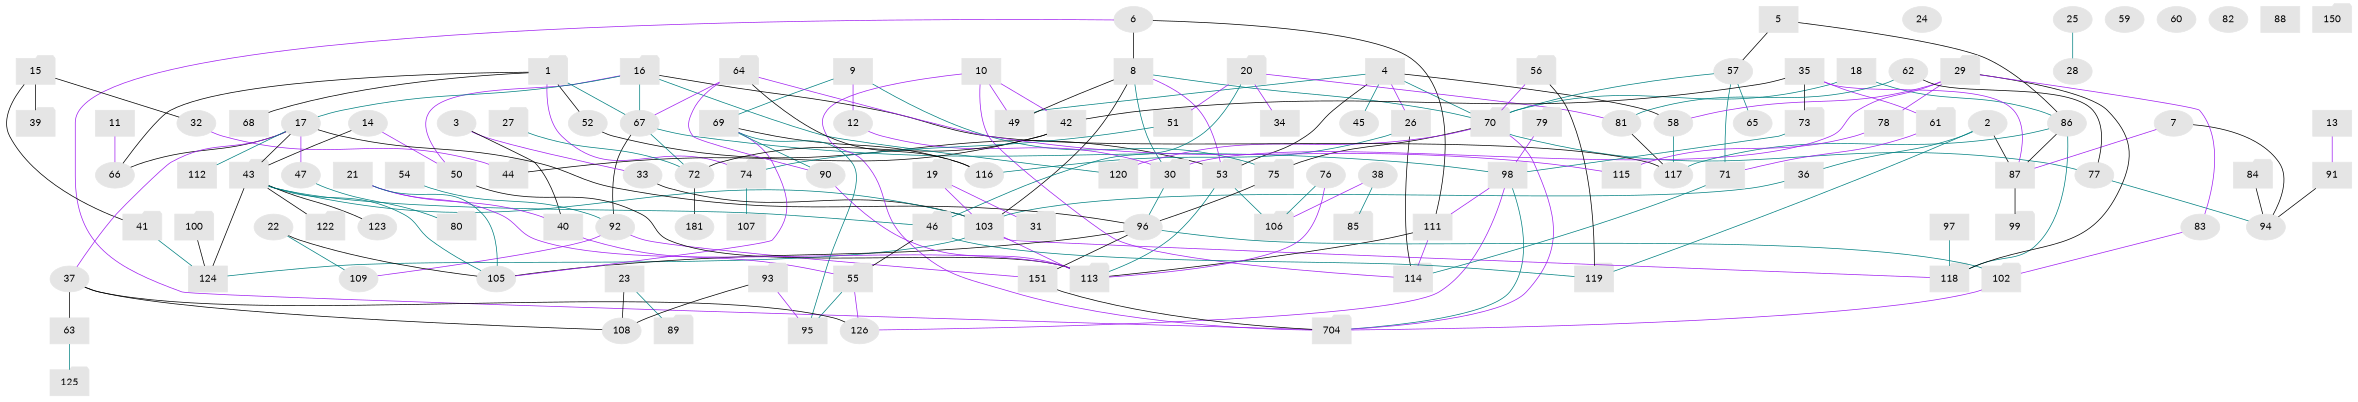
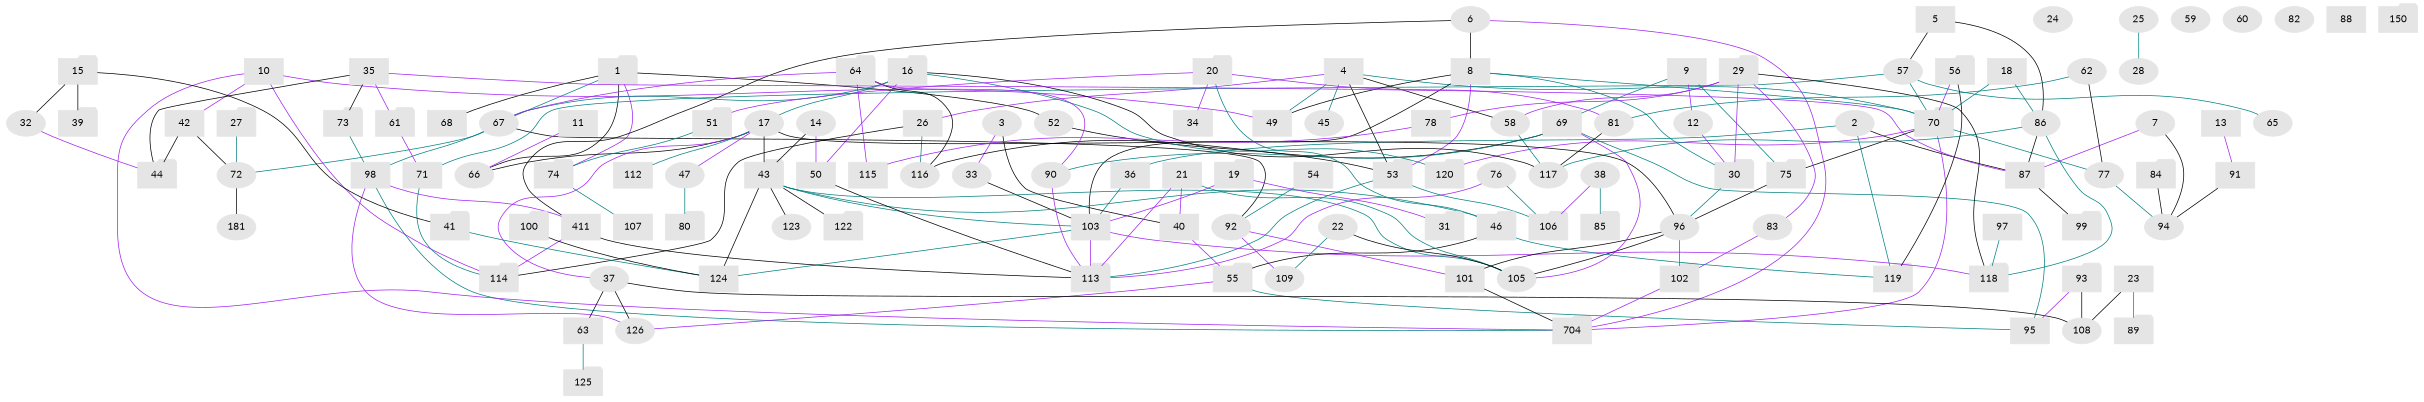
(1418, 102) -> (240, 94)
(1542, 123) -> none
(1433, 227) -> (581, 227)
(1038, 279) -> (1465, 279)
